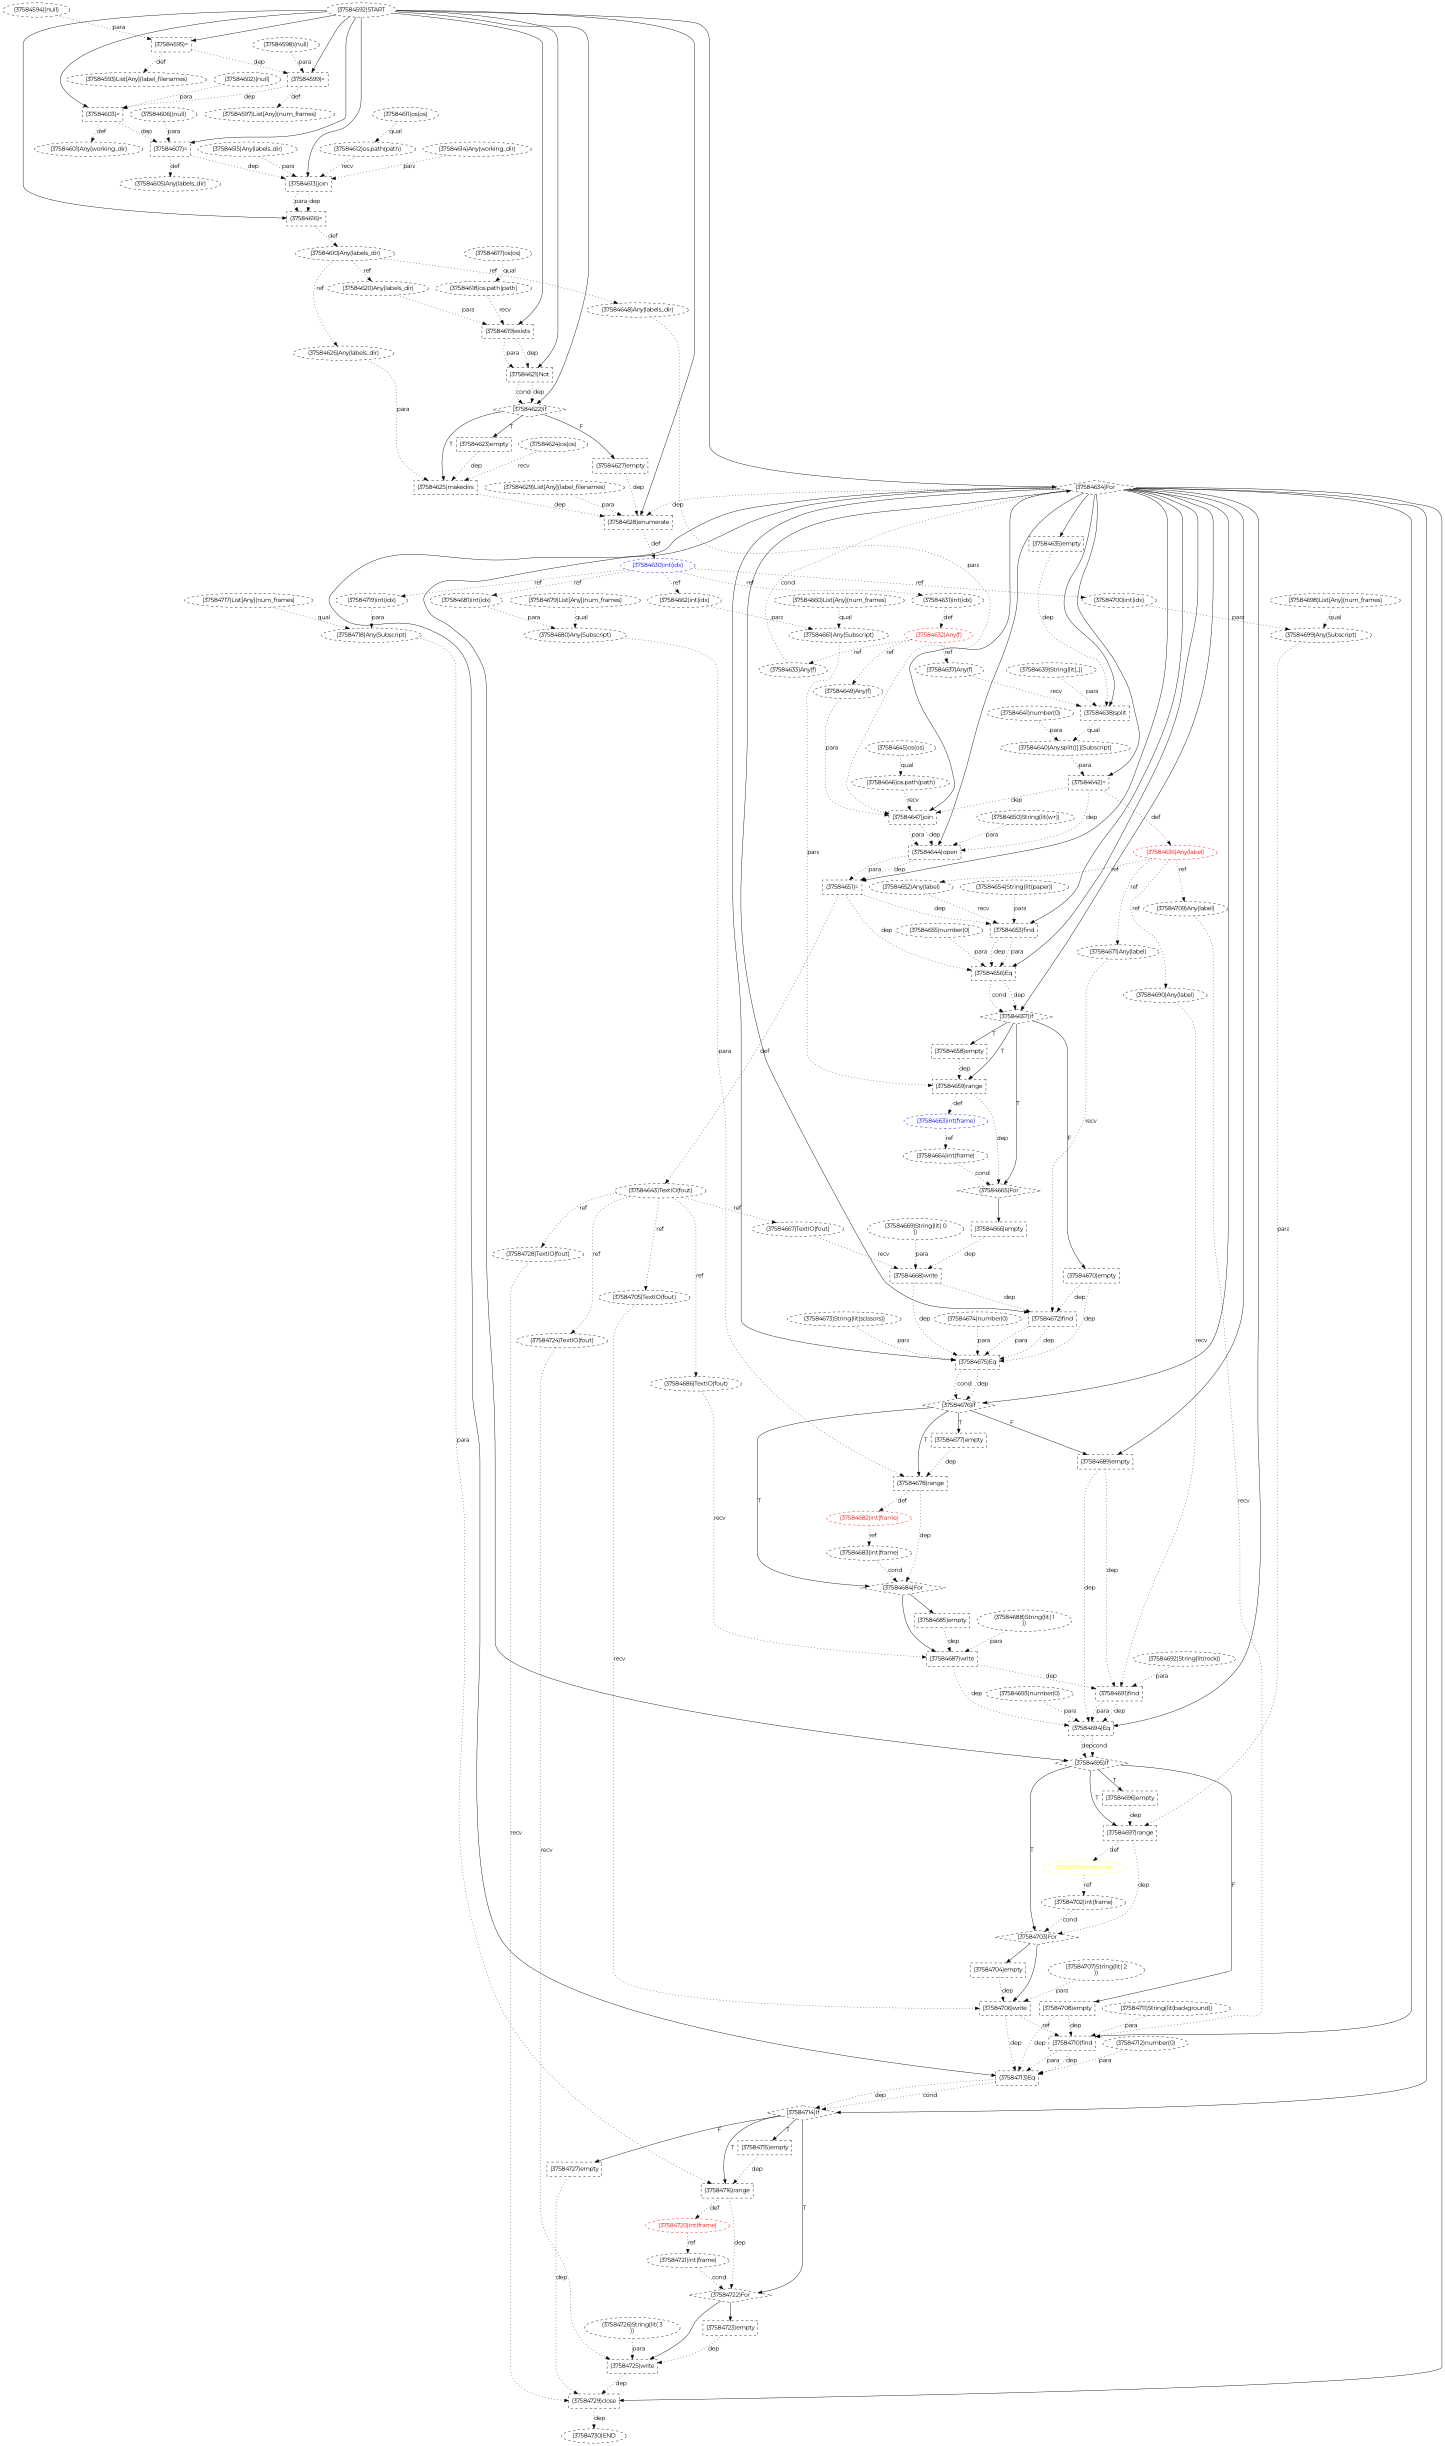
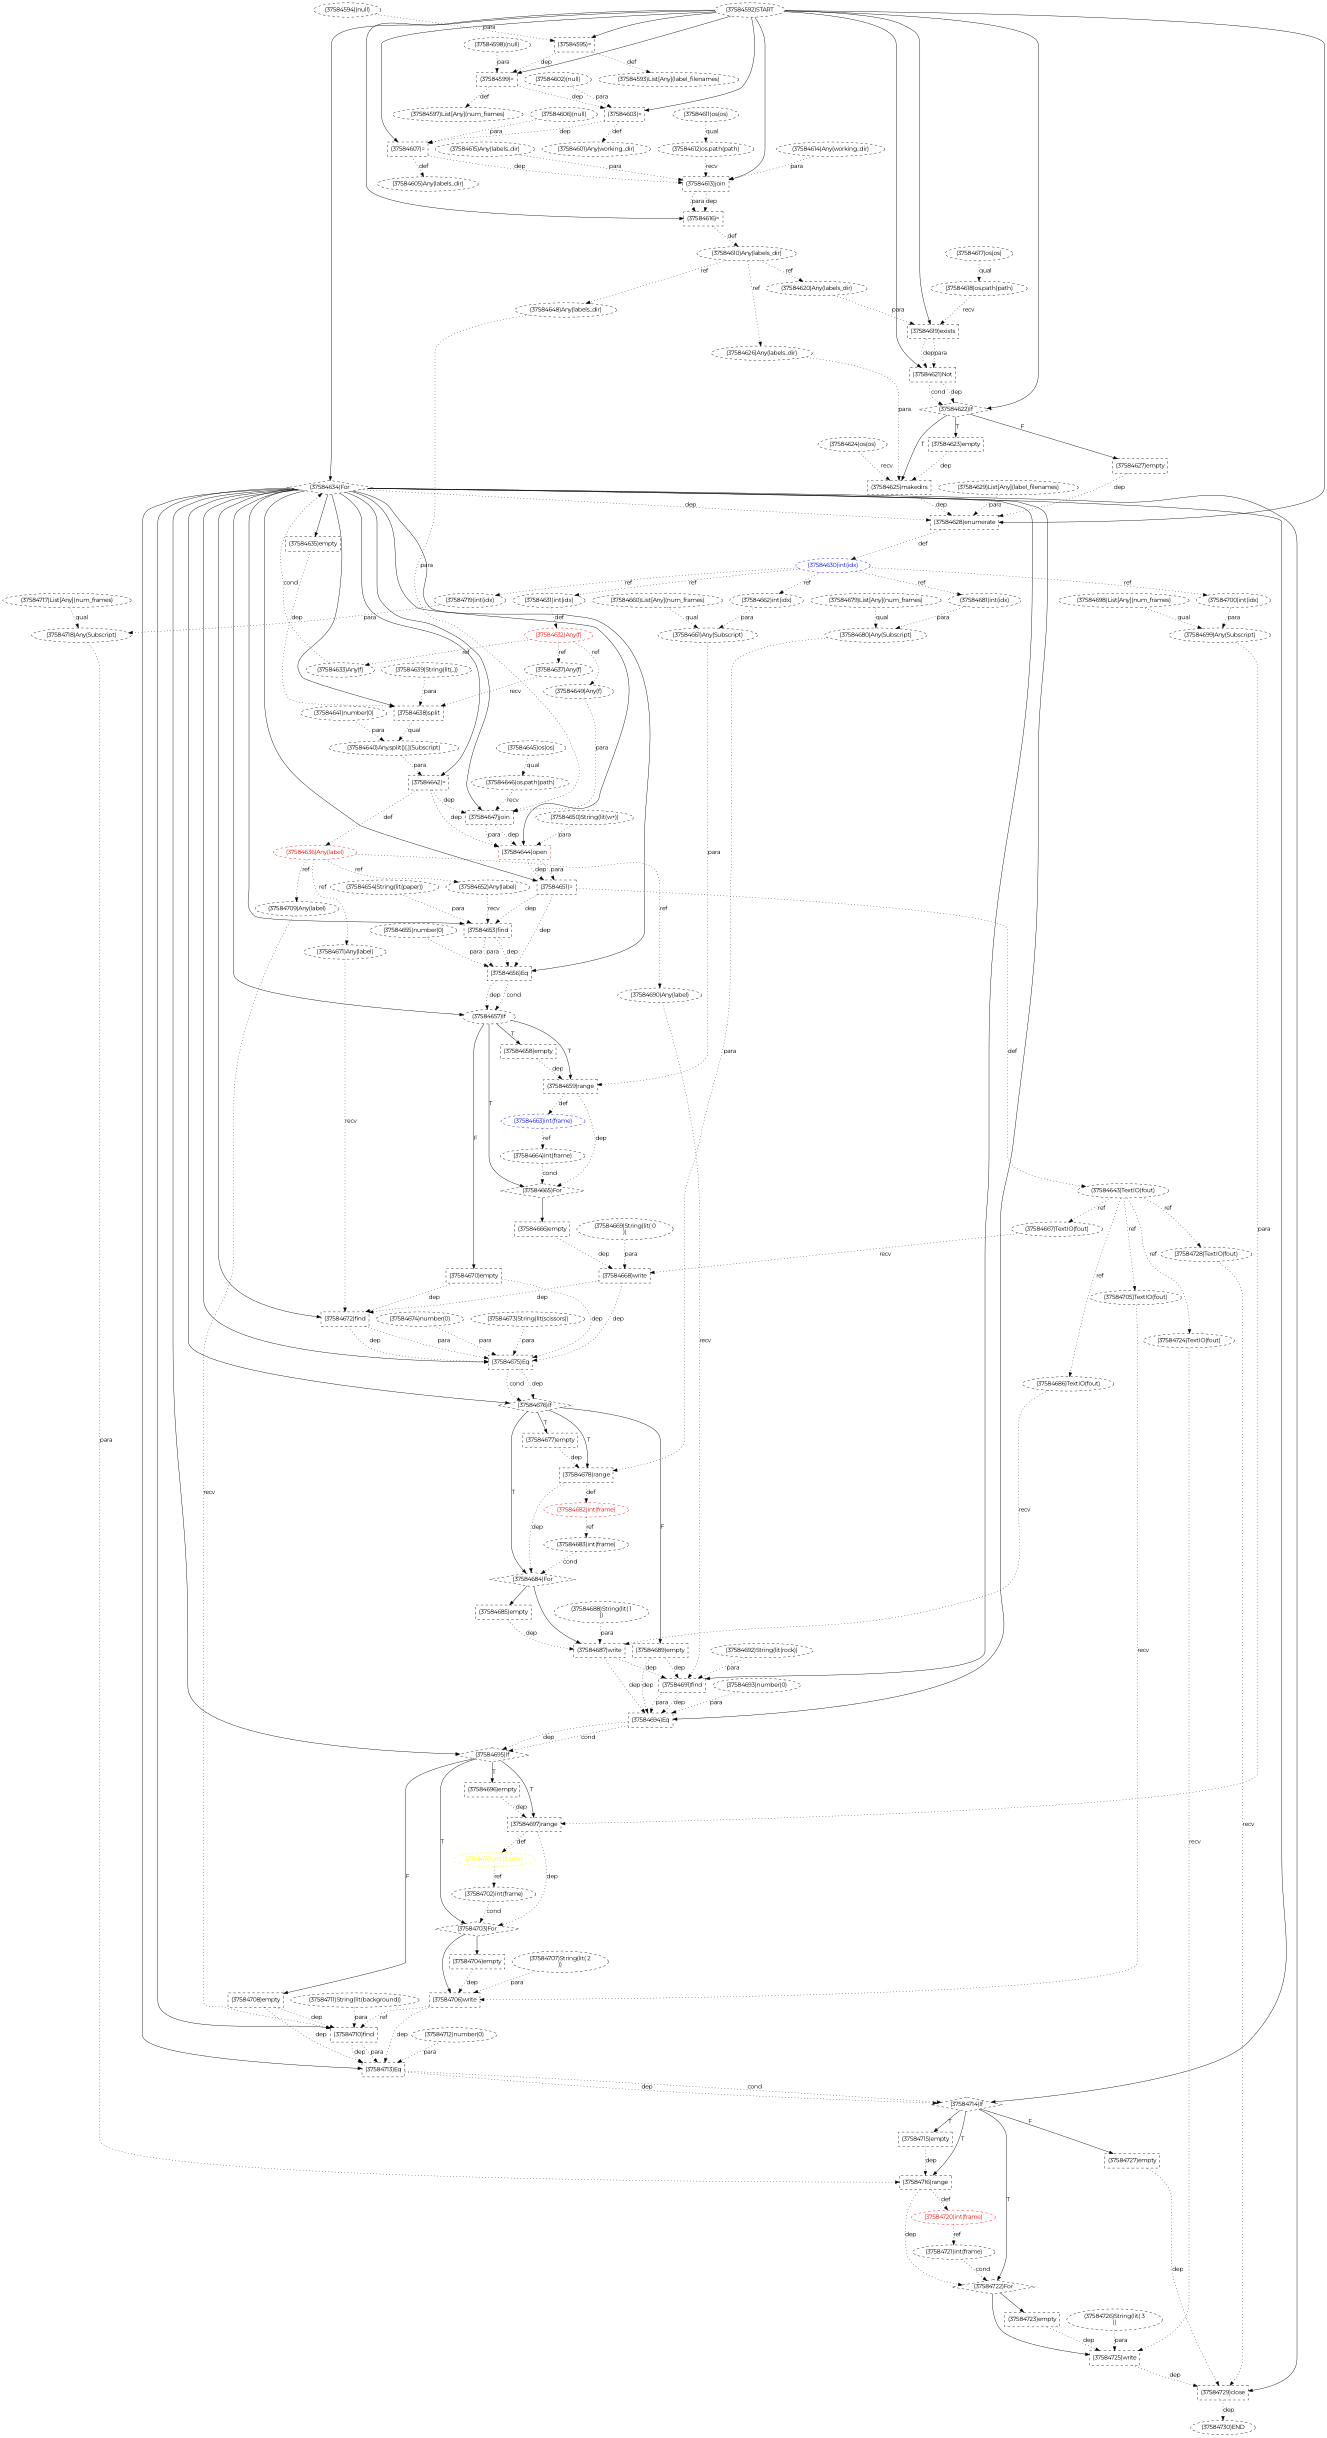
(935, 852) -> (525, 852)
(1244, 951) -> (1000, 888)
(1016, 1017) -> (489, 1017)
